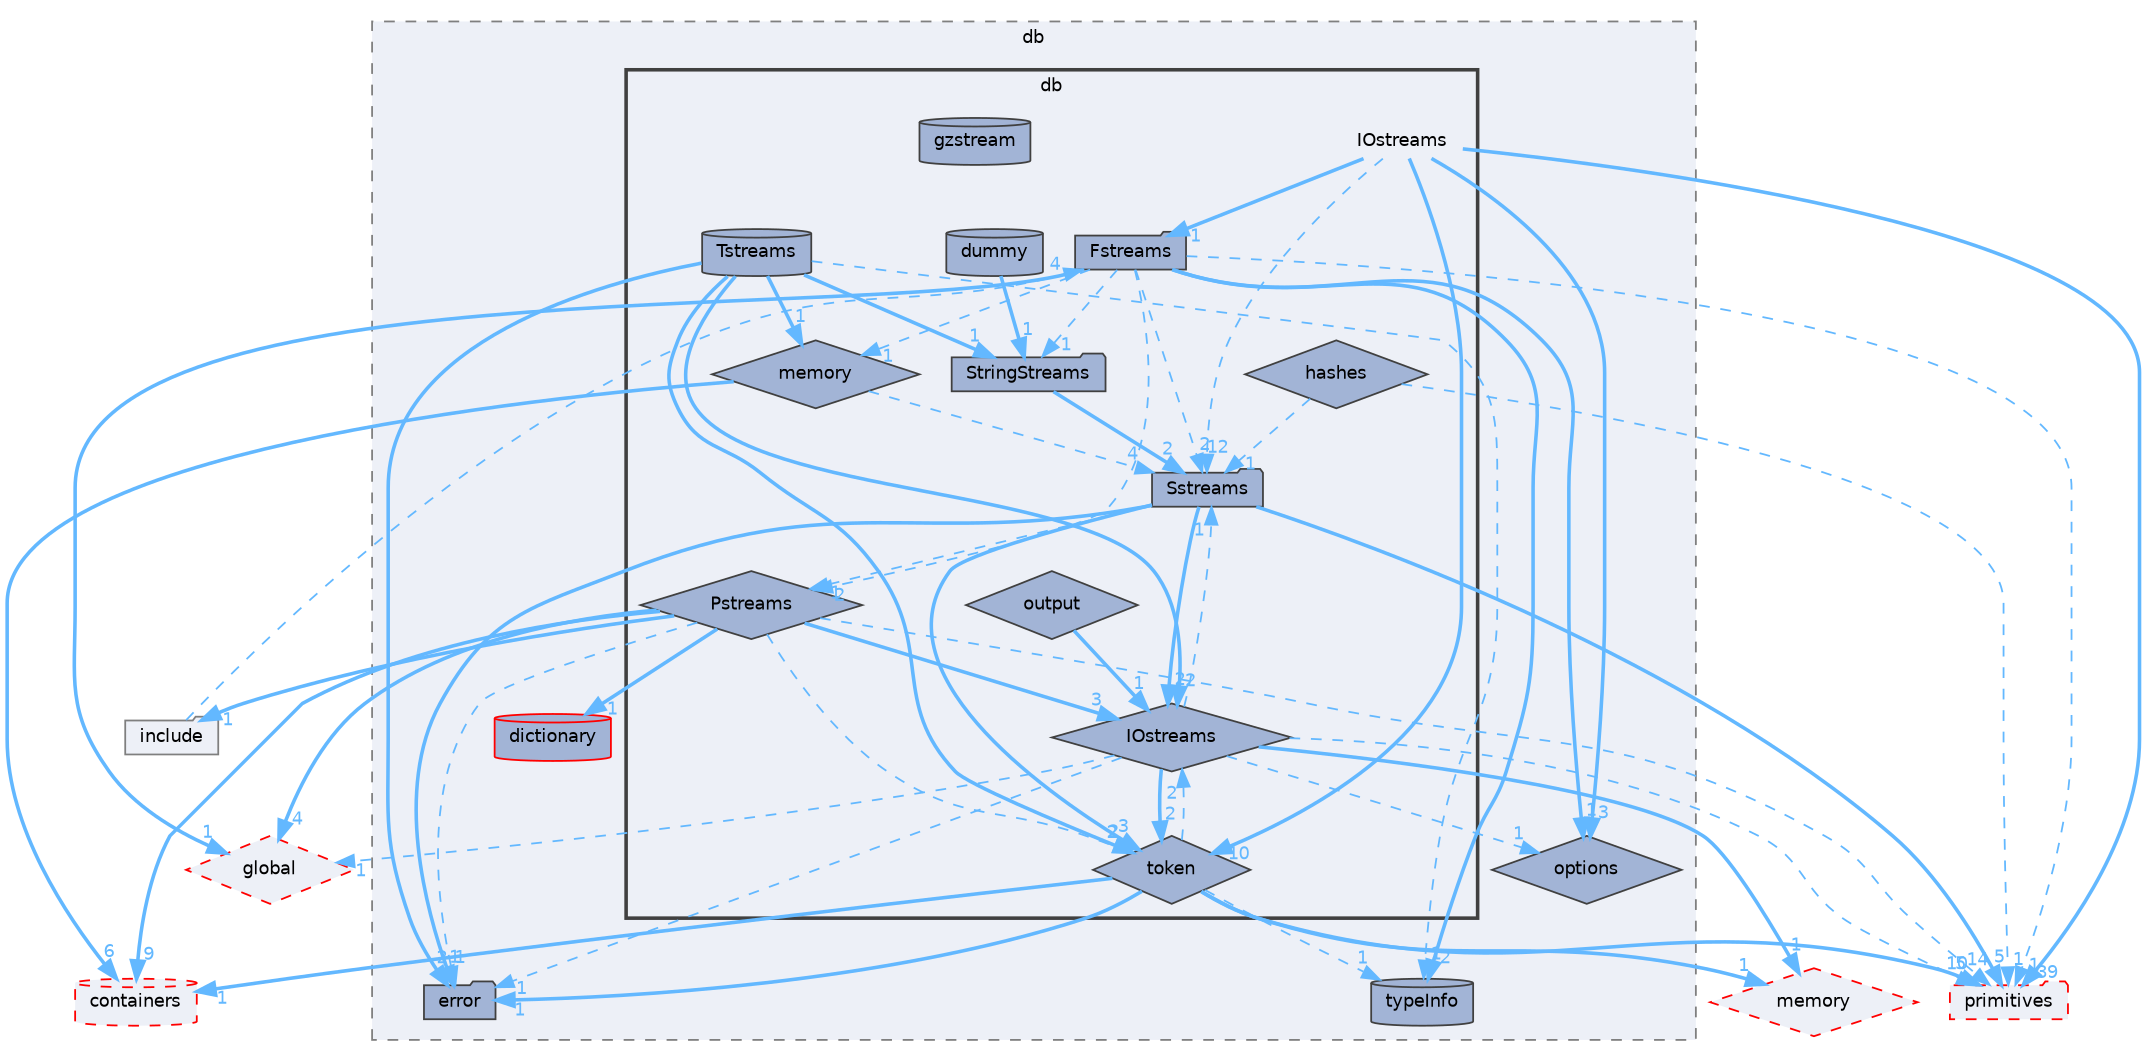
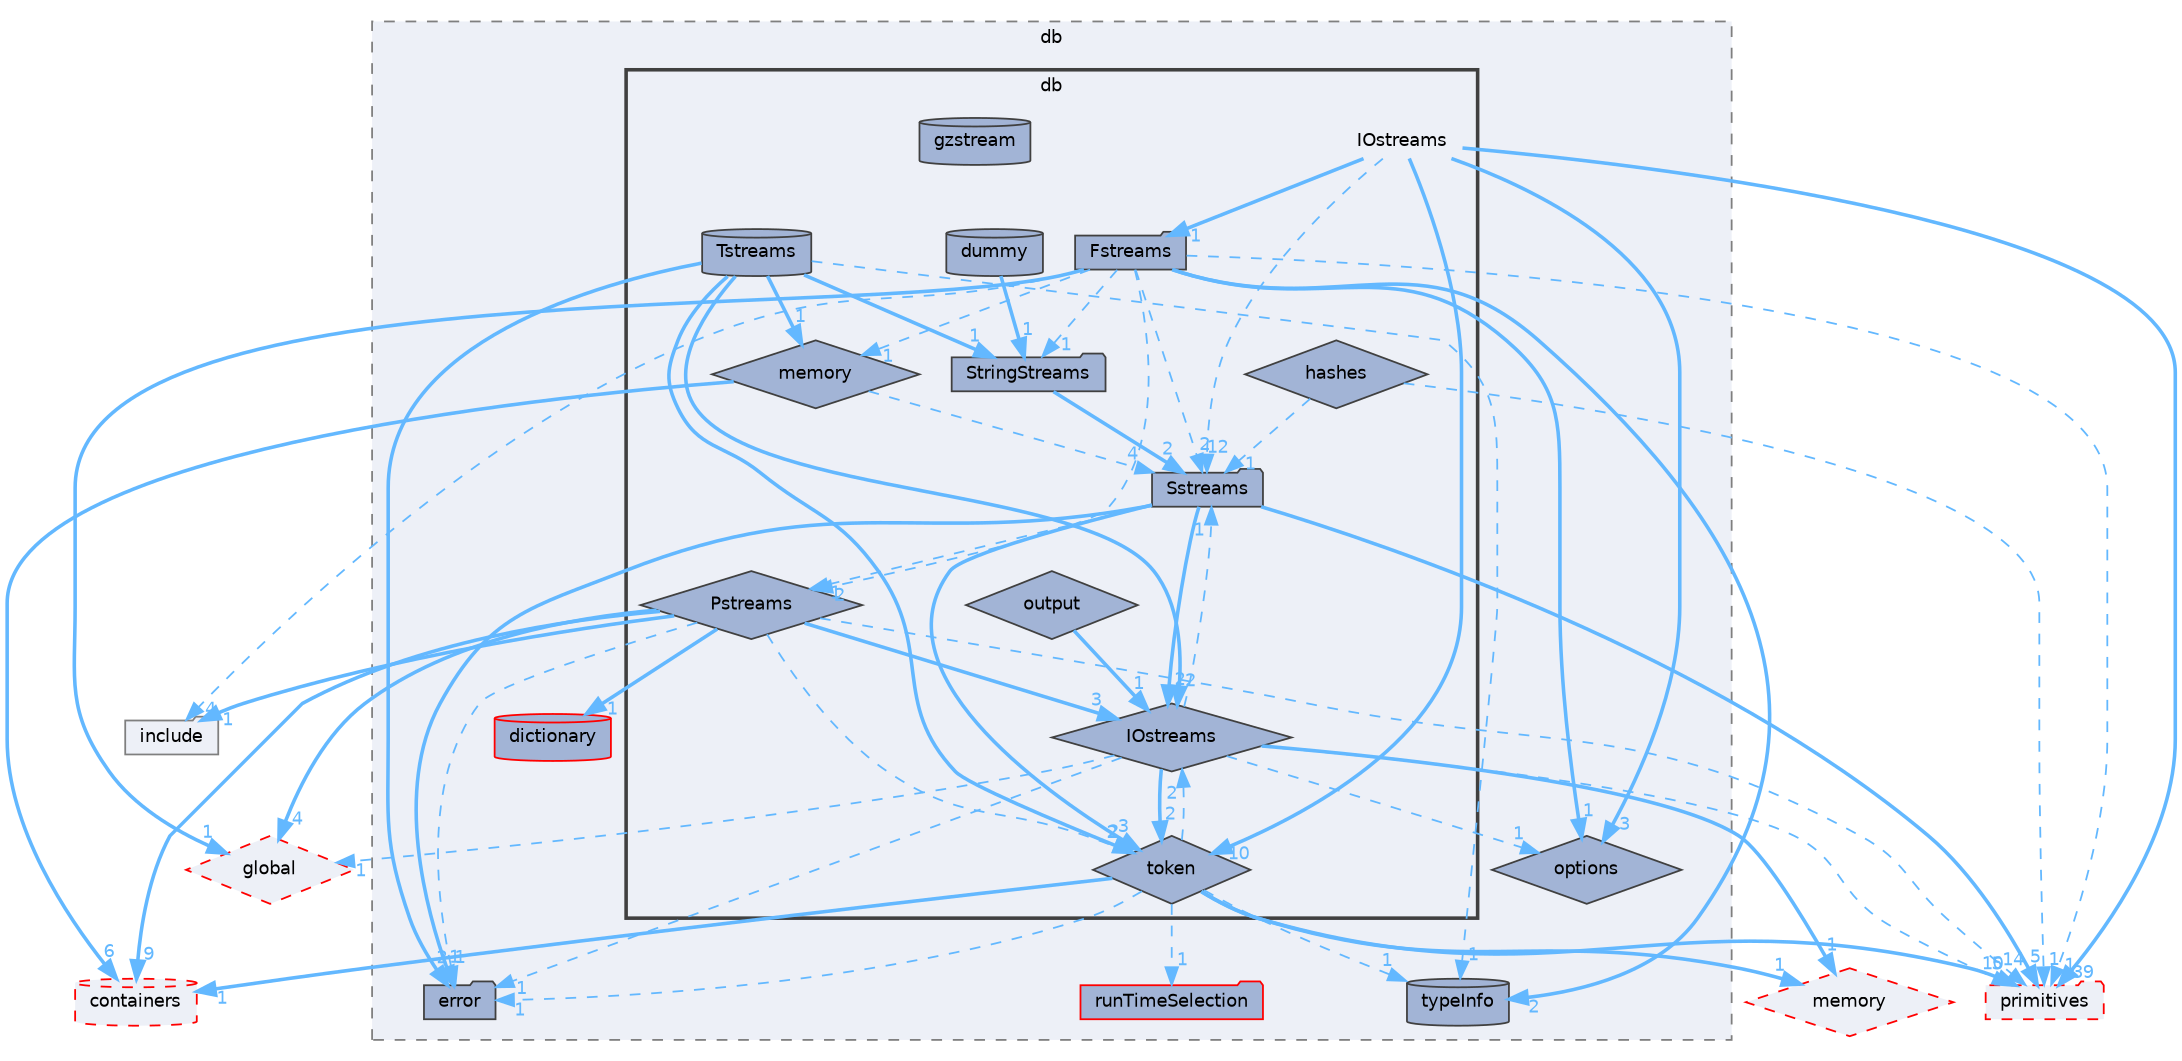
(557, 413) -> (639, 367)
(834, 974) -> (834, 974)
none -> (1172, 1002)
